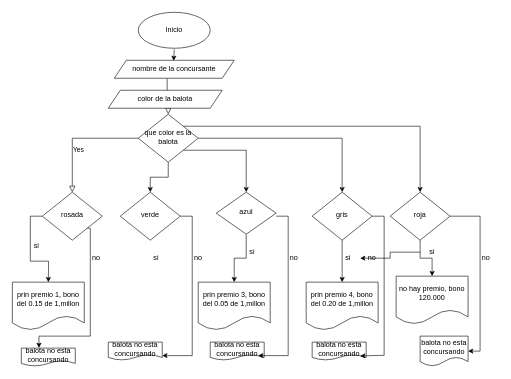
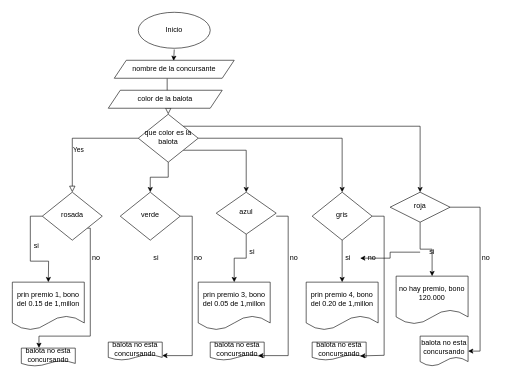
(420, 216) -> (420, 207)
